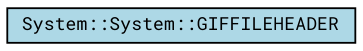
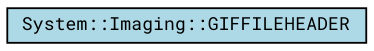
(181, 26) -> (187, 26)
